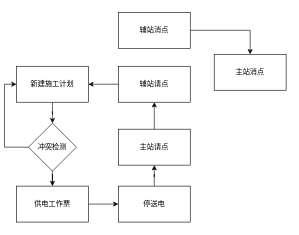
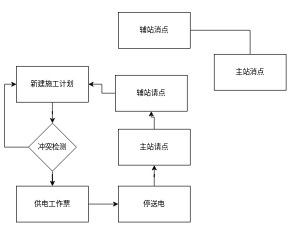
(251, 48) -> (251, 50)
(155, 84) -> (152, 93)
